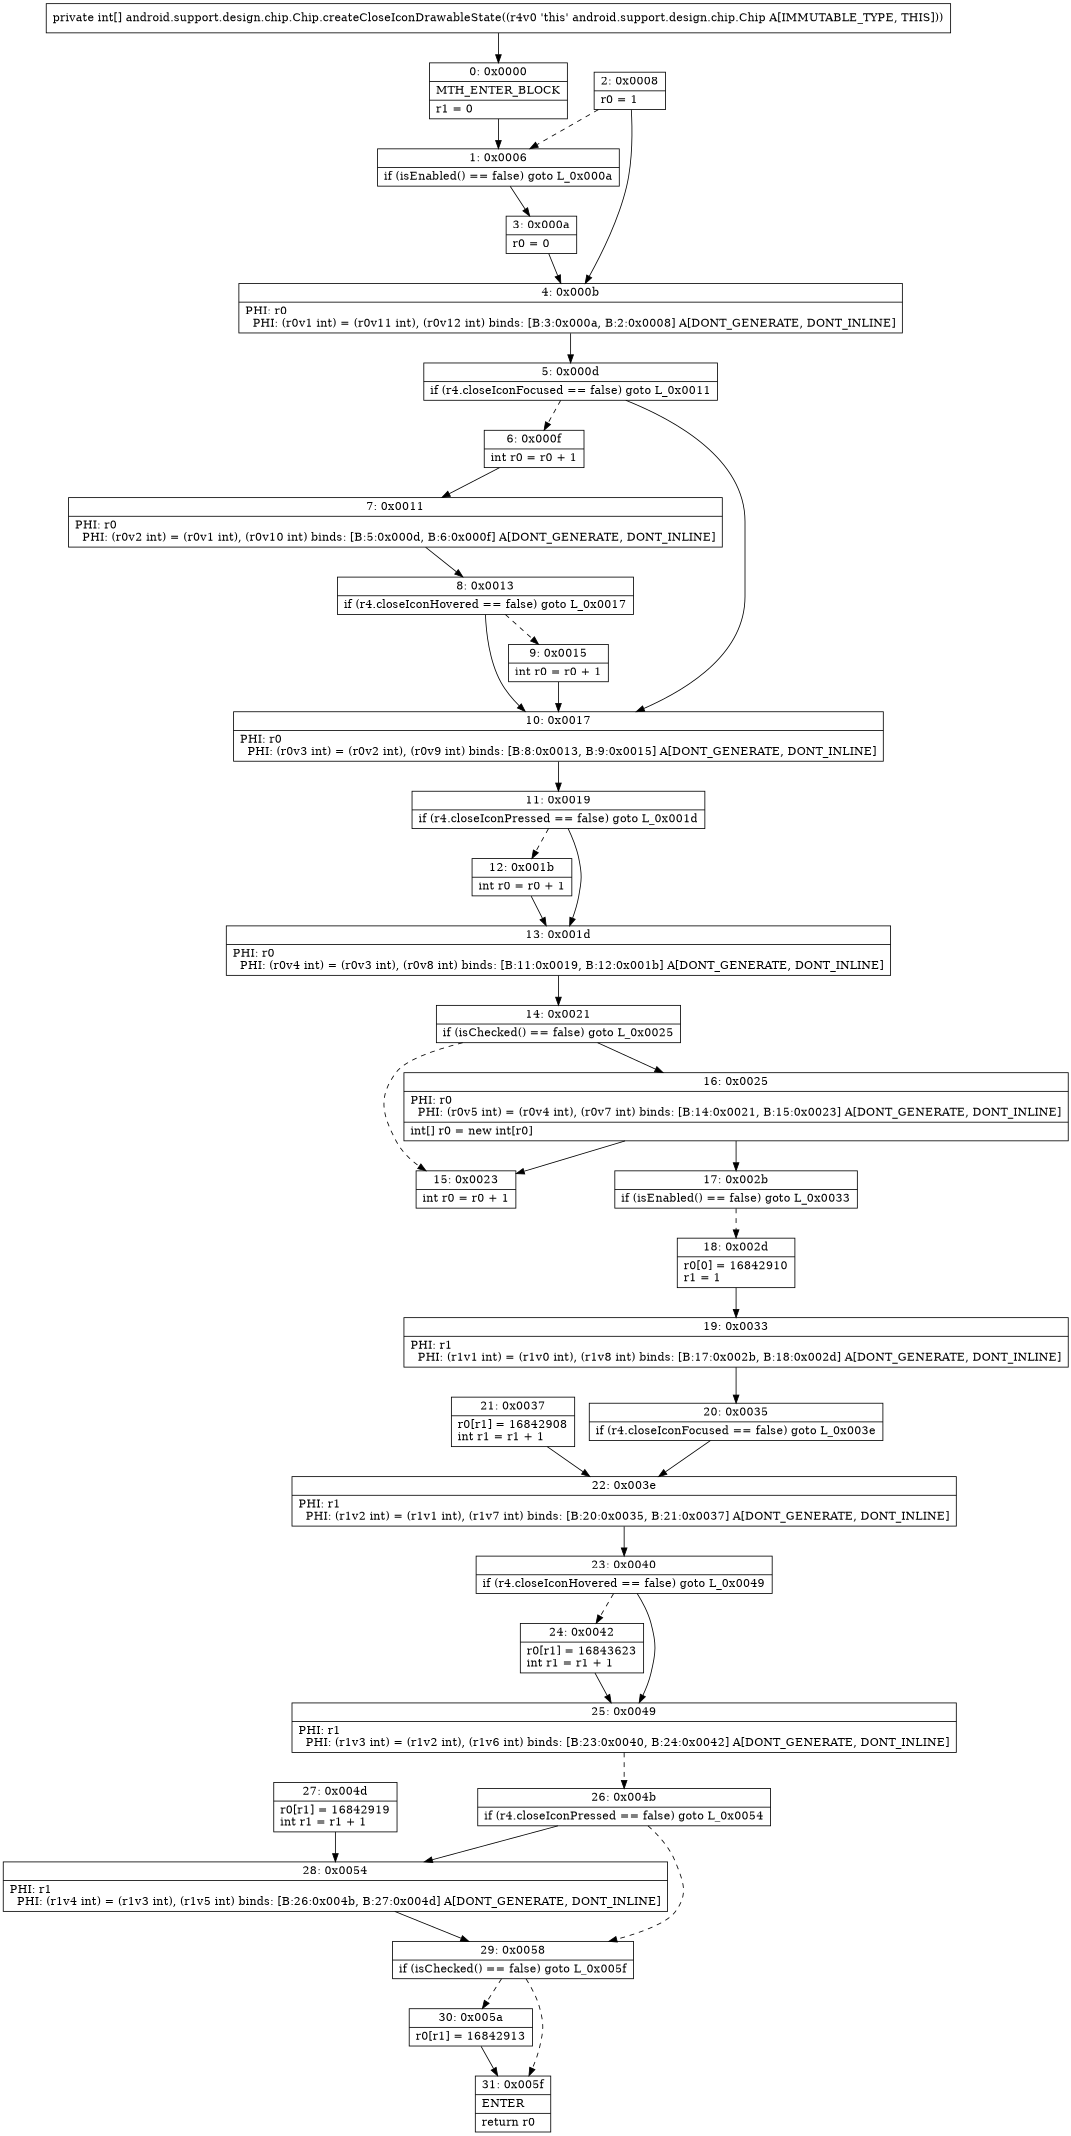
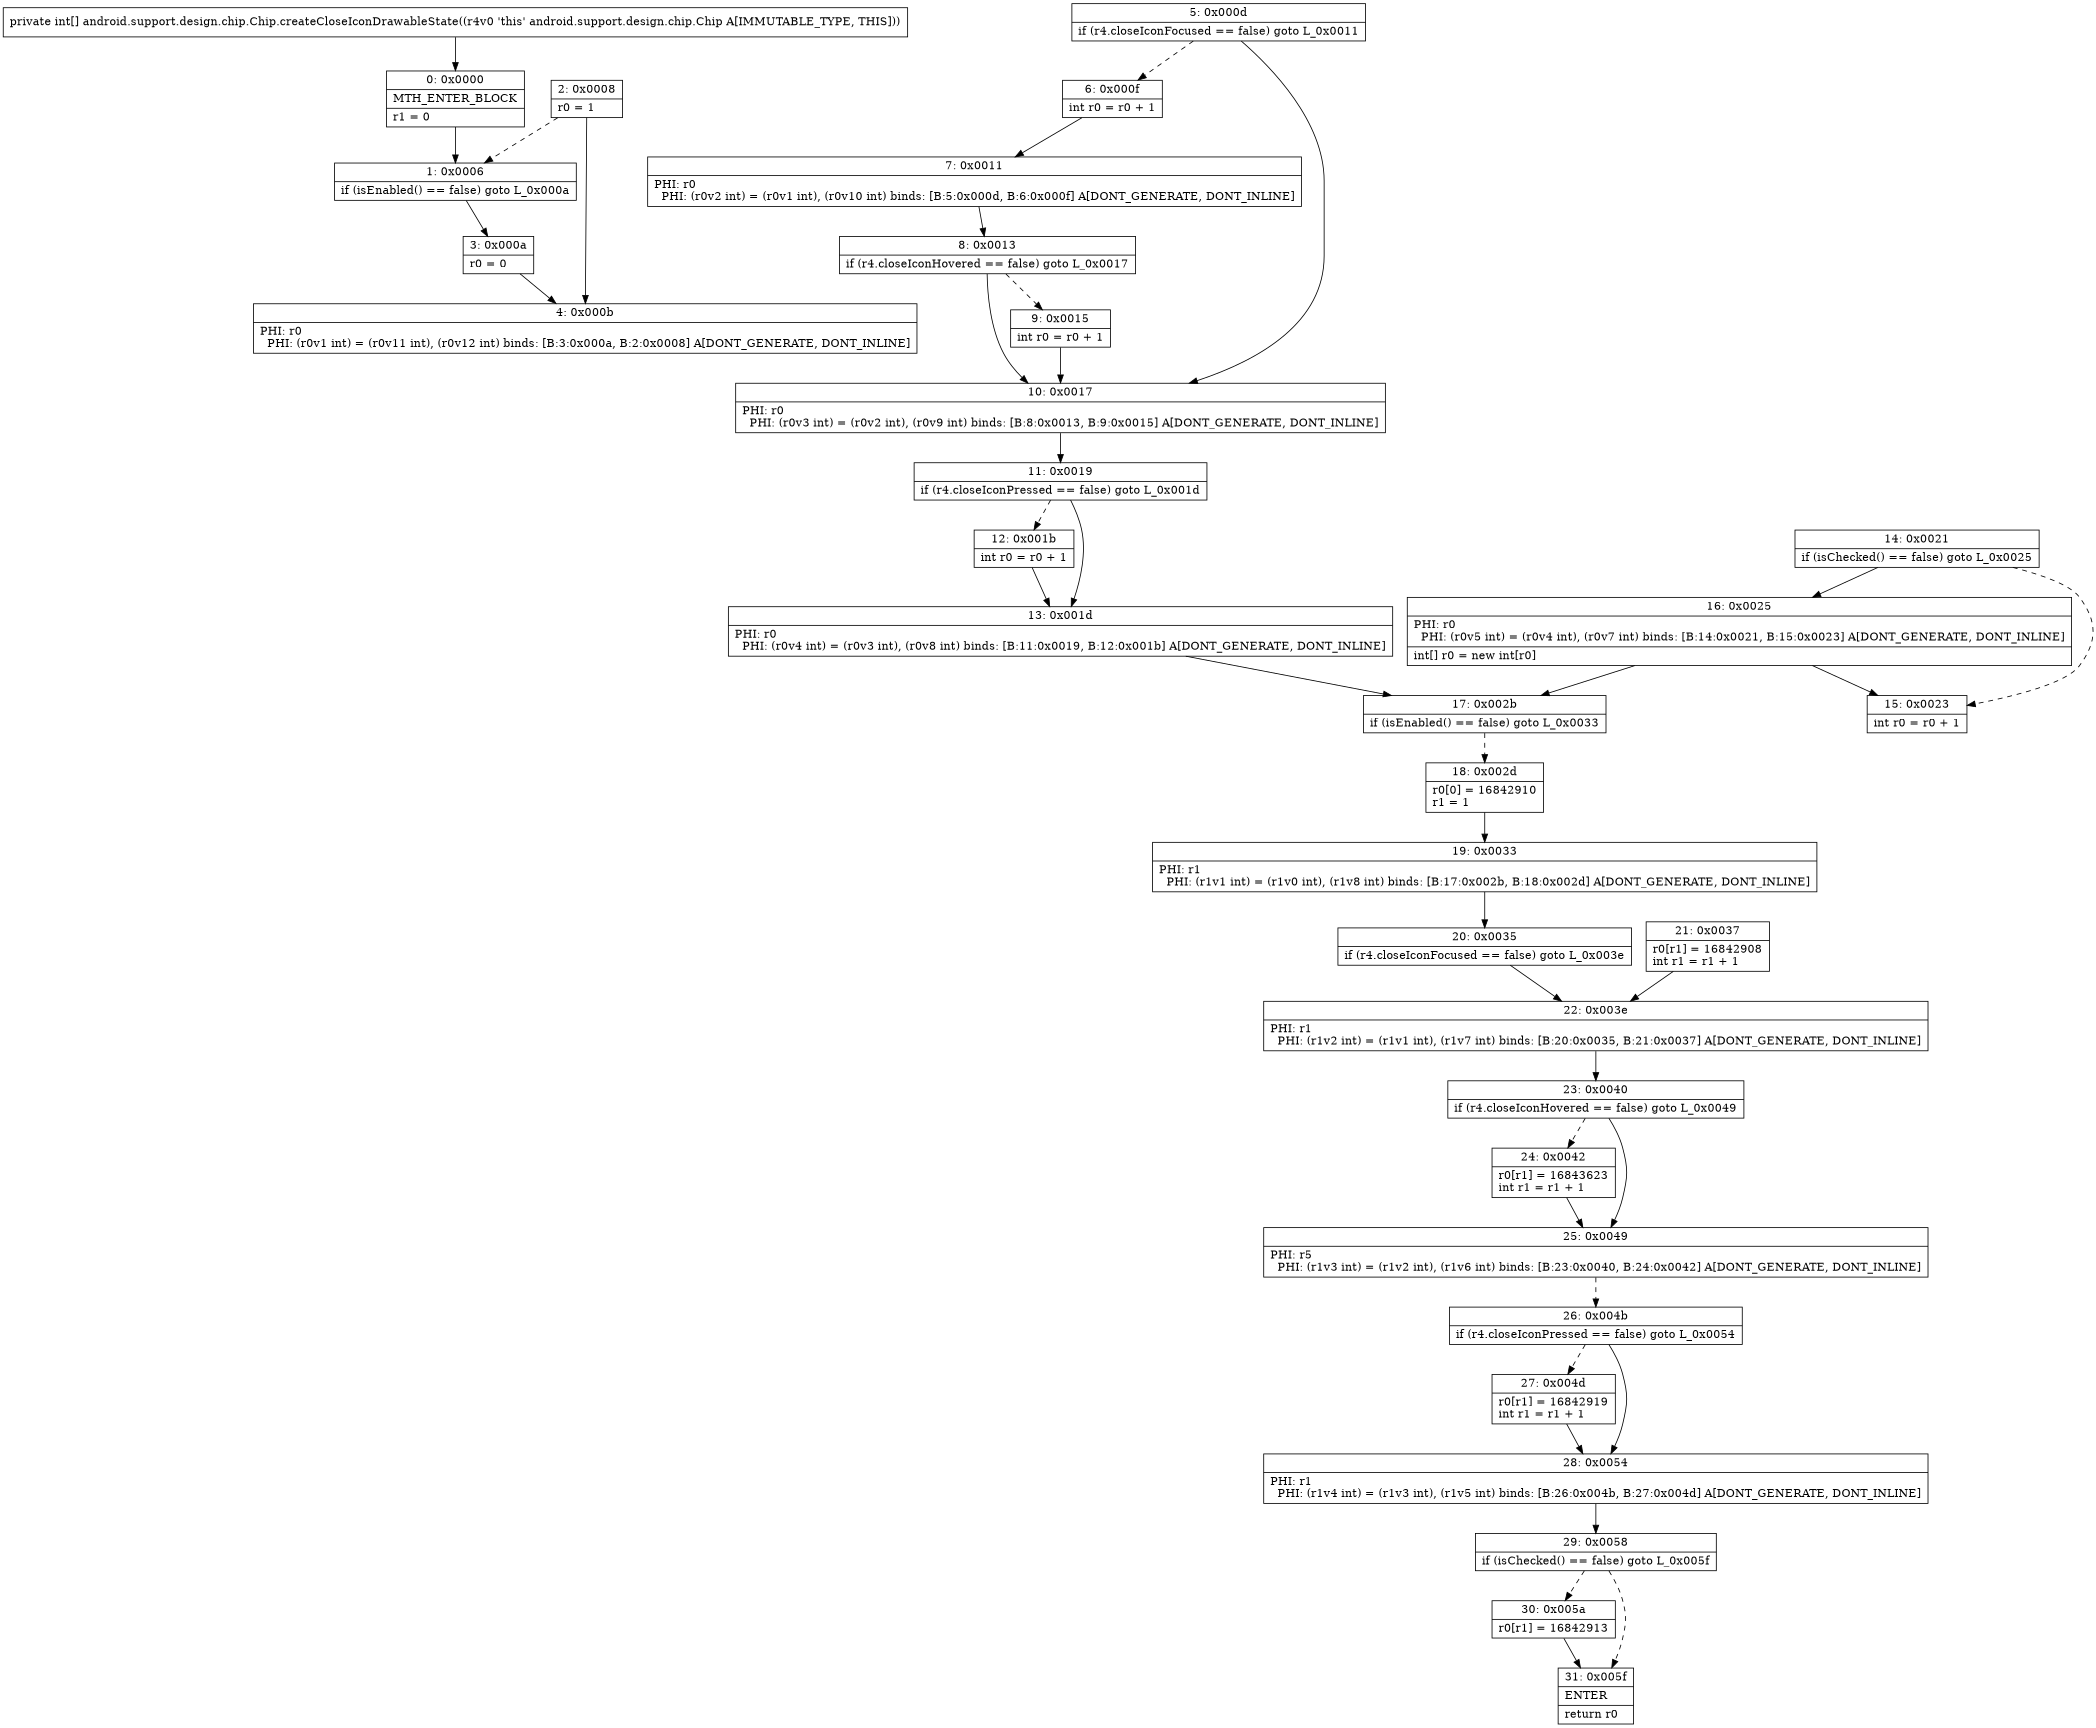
(571, 344) -> none
(558, 986) -> (1284, 675)
(322, 1731) -> (1293, 1255)
(683, 1897) -> (1579, 1356)
